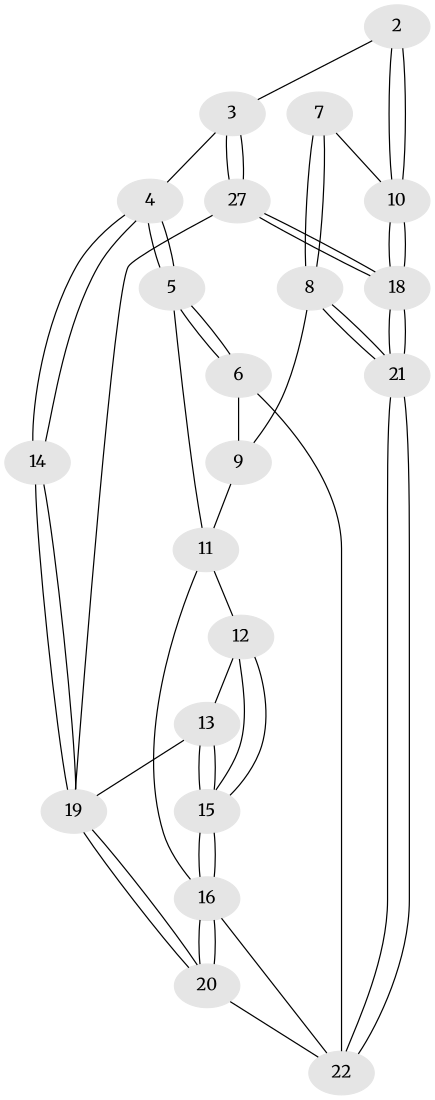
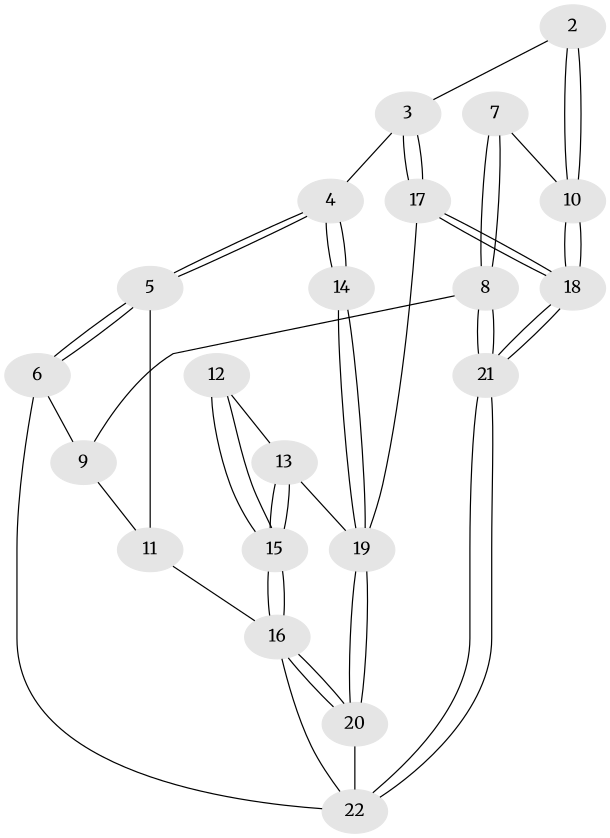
(237, 201) -> (418, 201)
(223, 594) -> none
